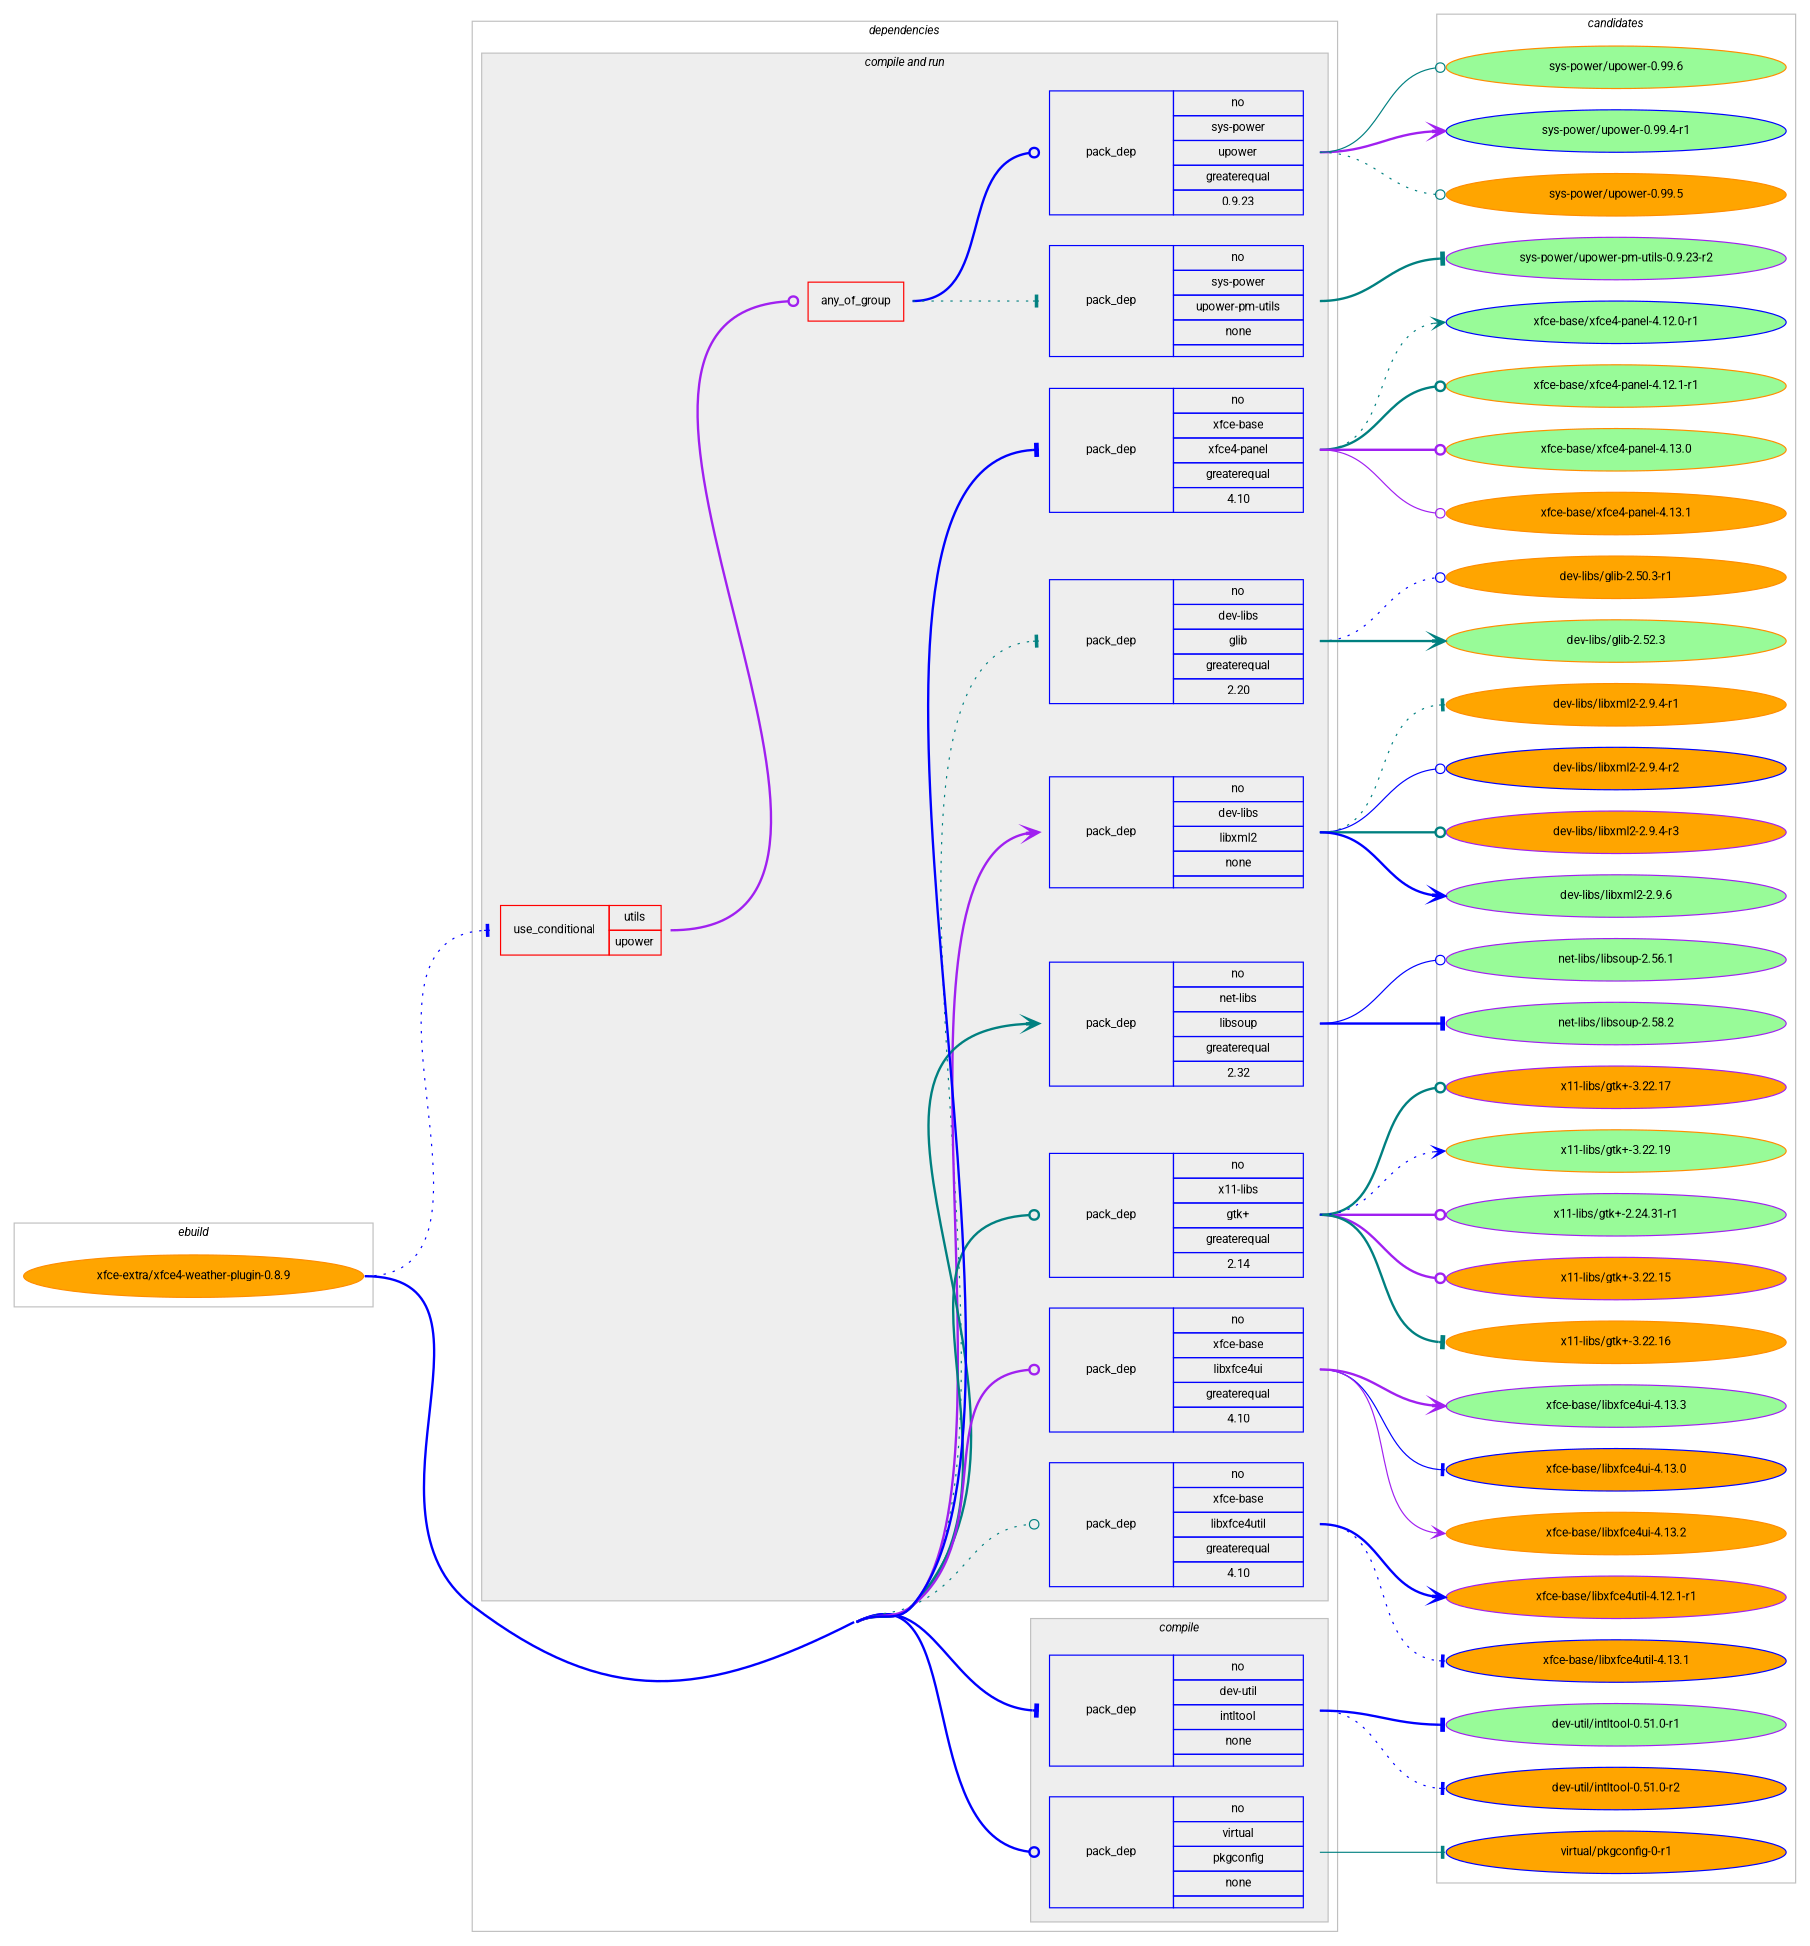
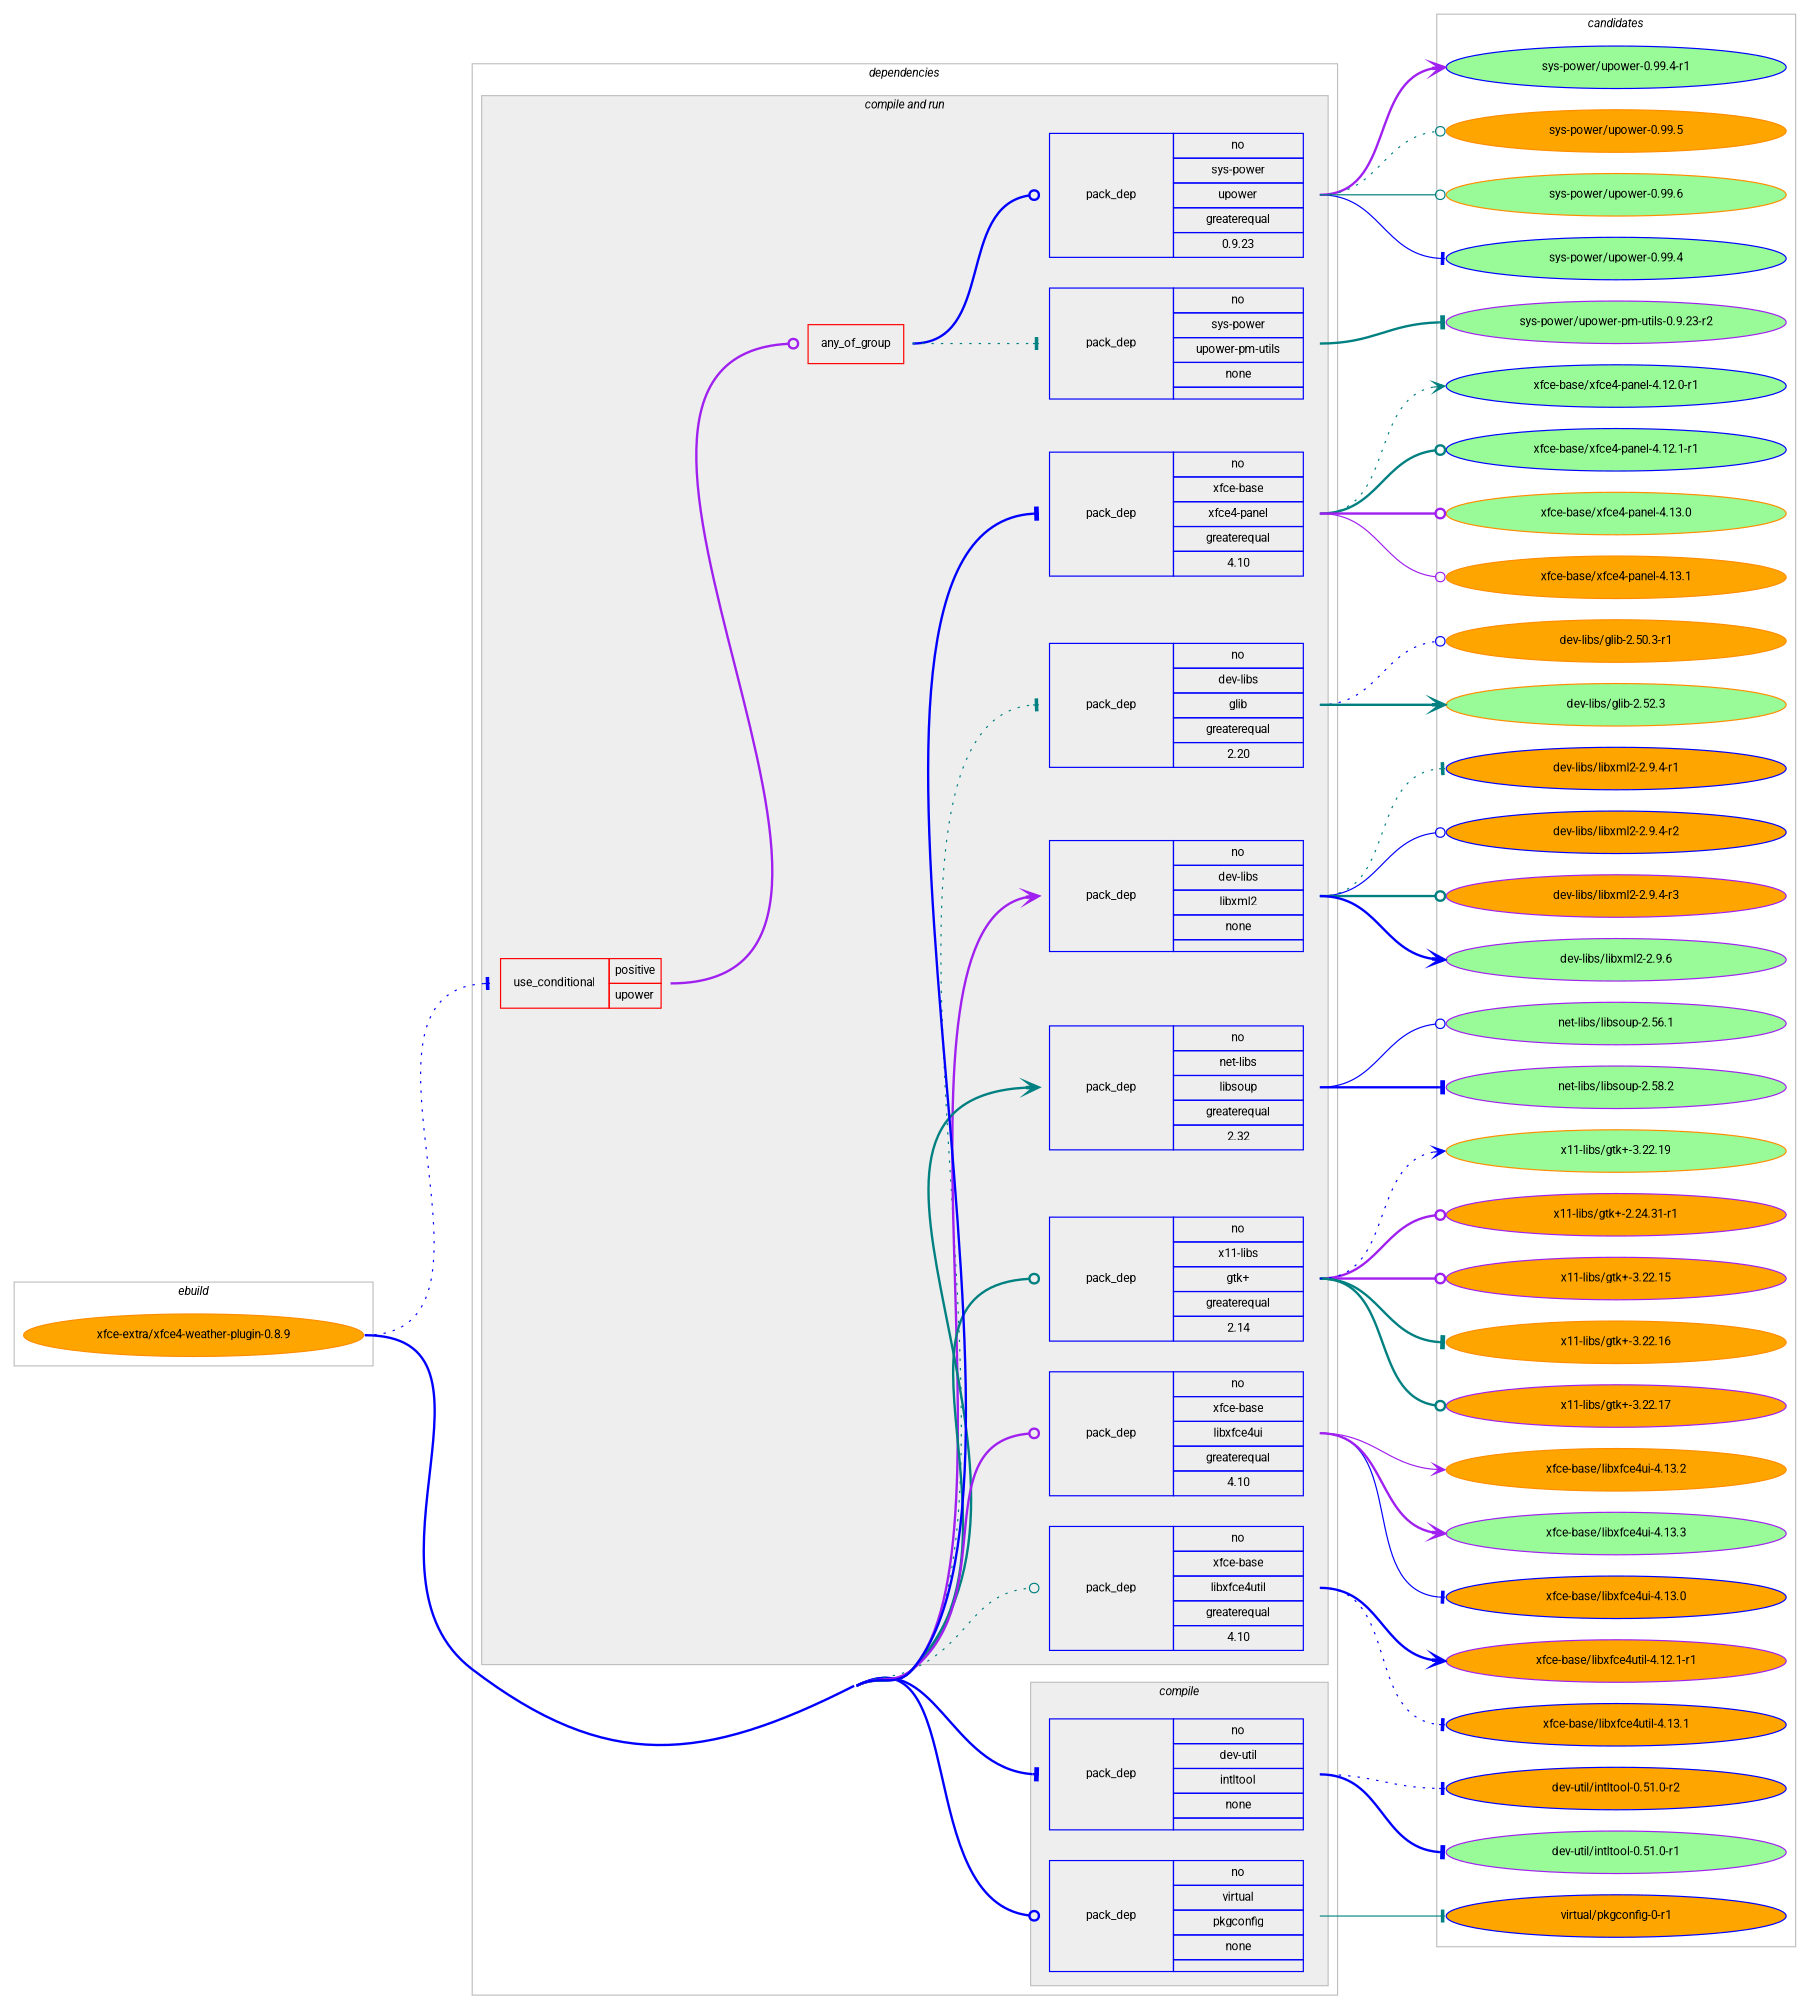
none -> (1616, 259)
(1616, 386) -> (1616, 450)
(1616, 705) -> (1616, 769)
(635, 917) -> (635, 970)
(1616, 1215) -> (1616, 1215)
